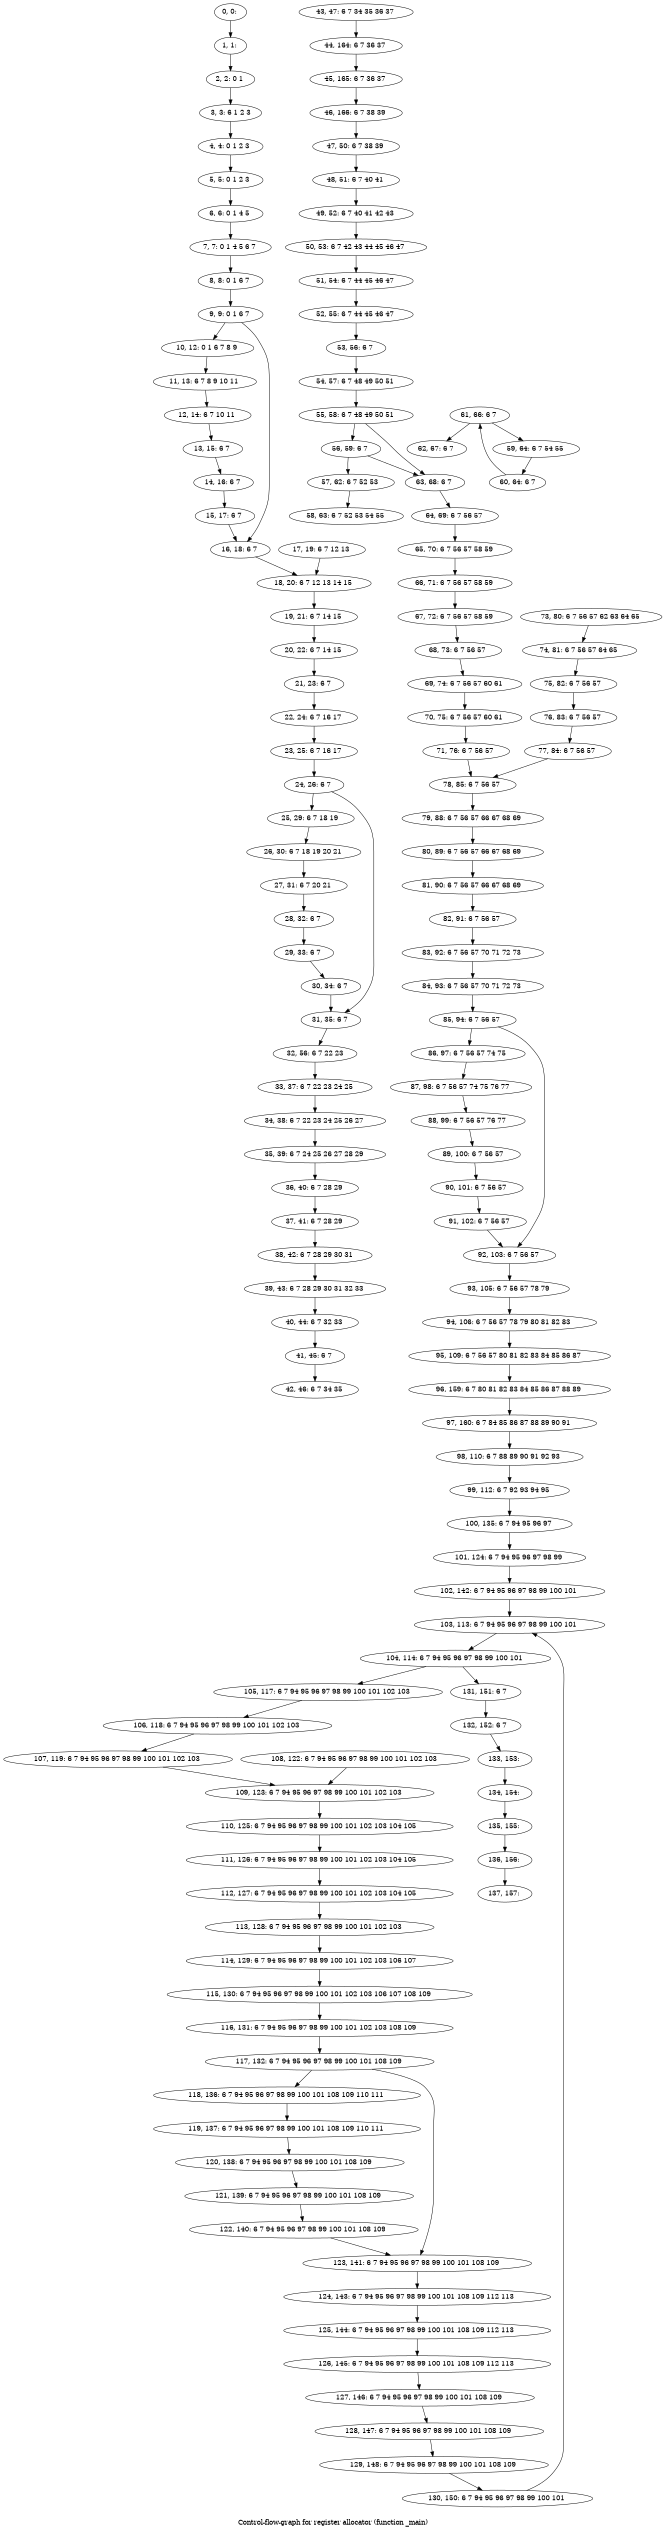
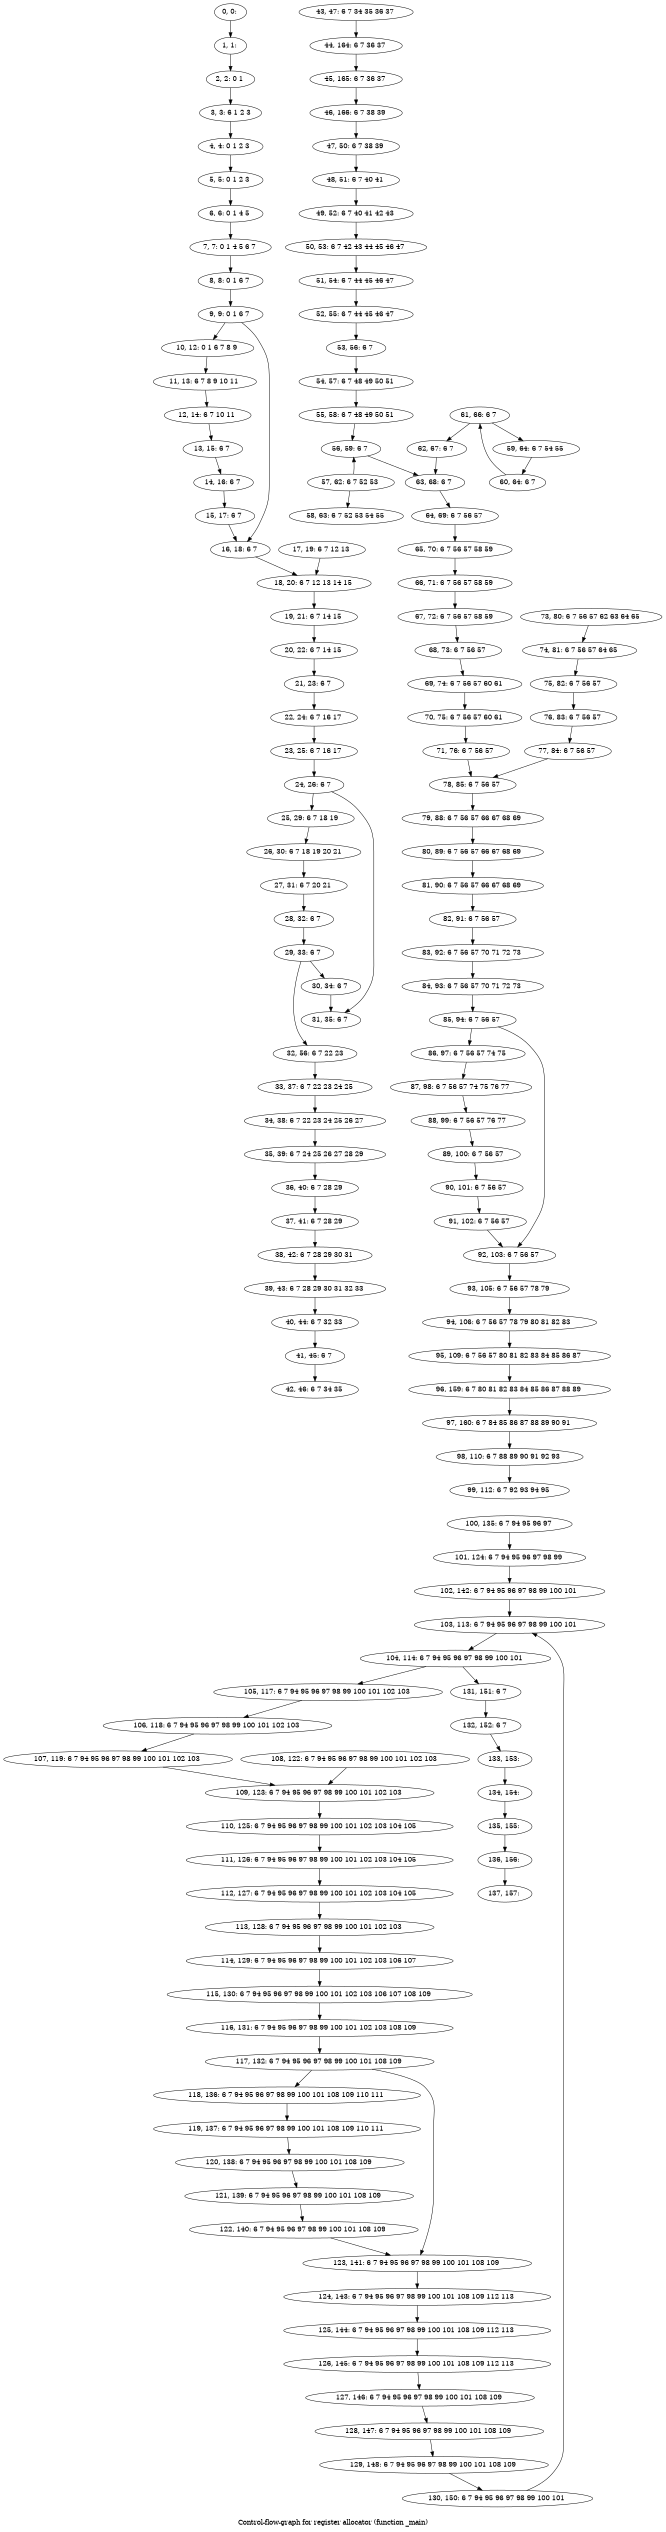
(393, 448) -> (436, 463)
(348, 463) -> (354, 468)
(324, 1035) -> (294, 1002)
(510, 1505) -> none
